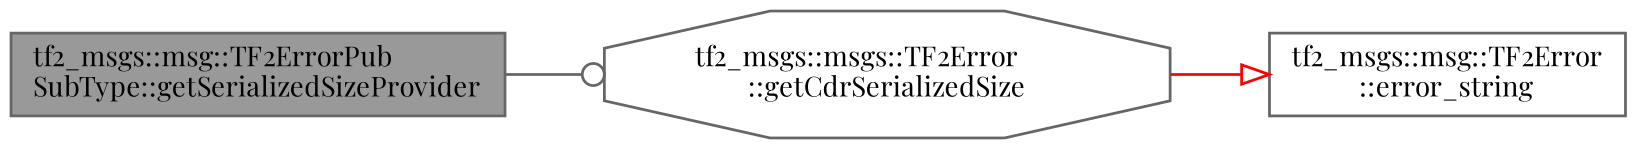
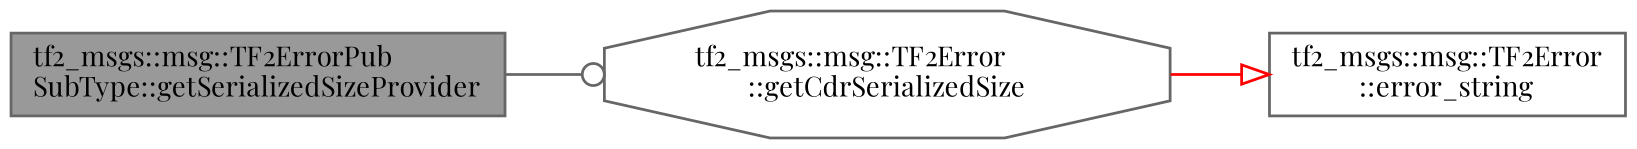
(887, 75) -> (887, 75)
